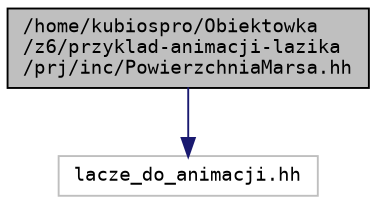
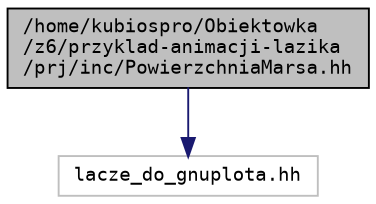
(188, 176) -> (188, 176)
